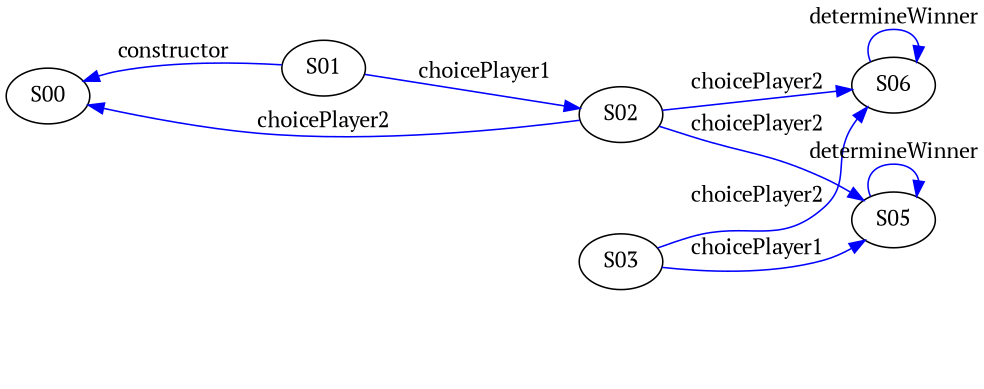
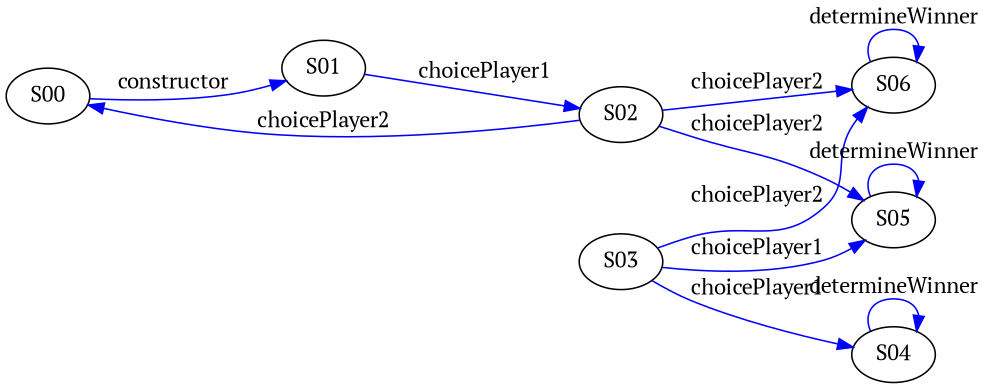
(190, 64) -> (181, 99)
none -> (894, 355)
